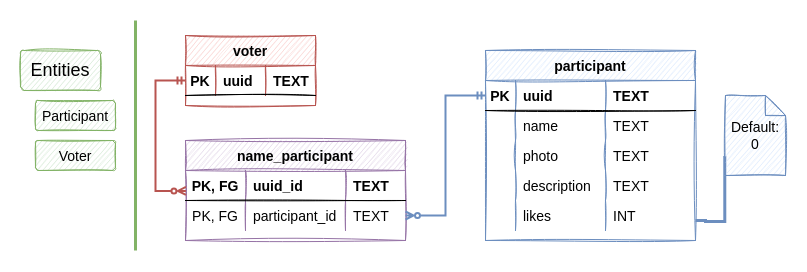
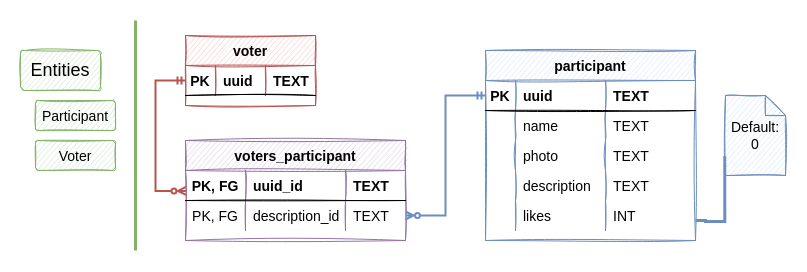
(295, 156) -> (295, 156)
(302, 216) -> (302, 216)
